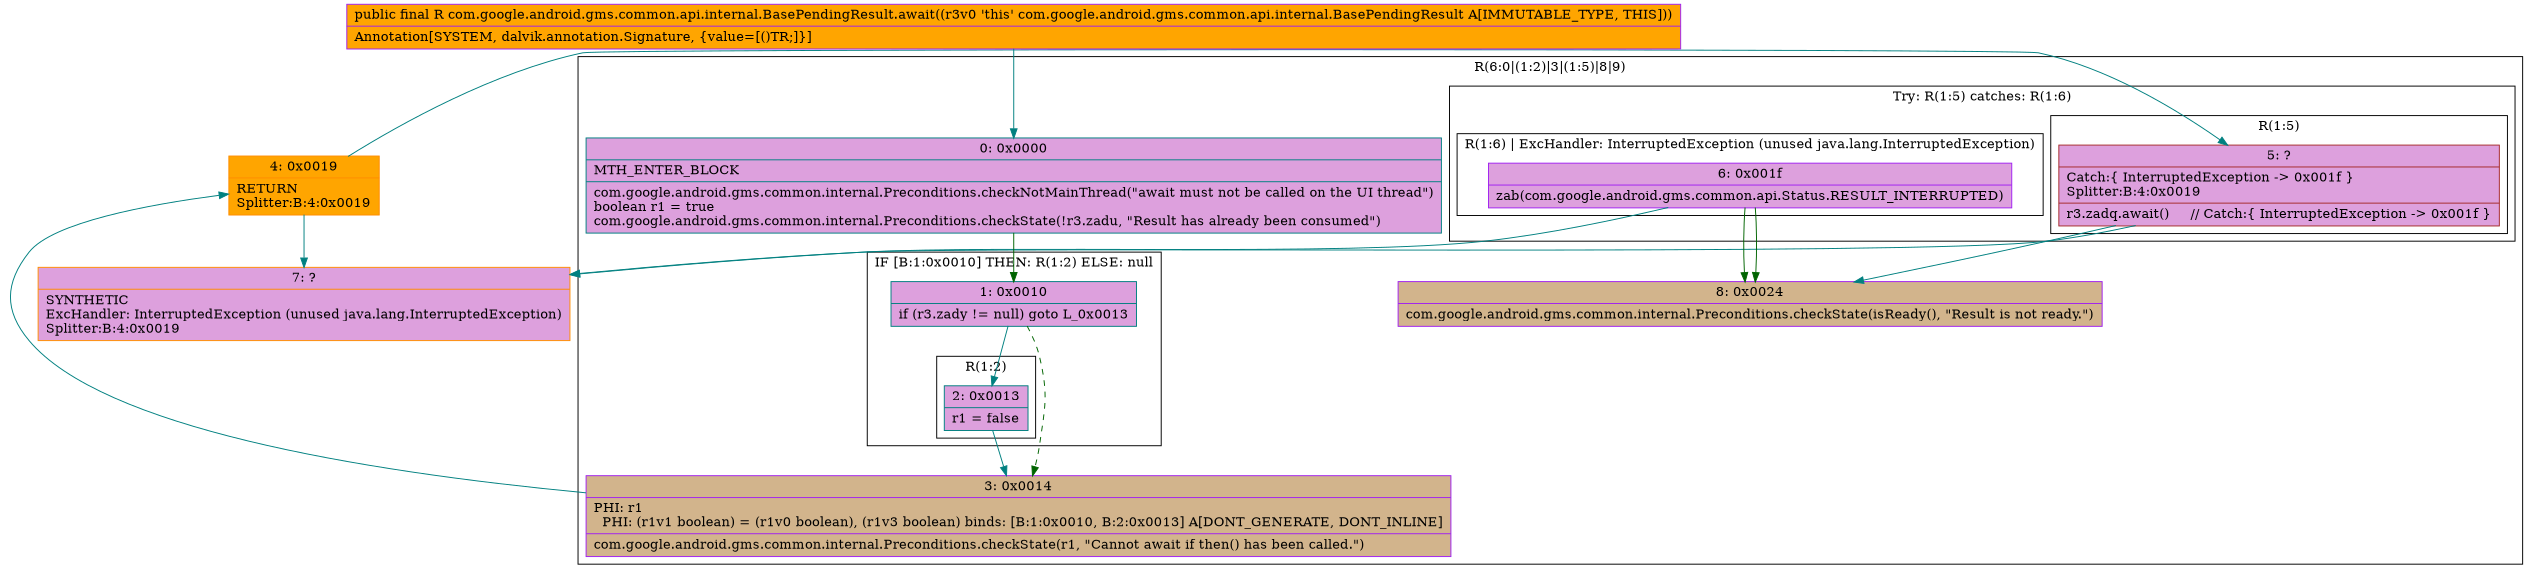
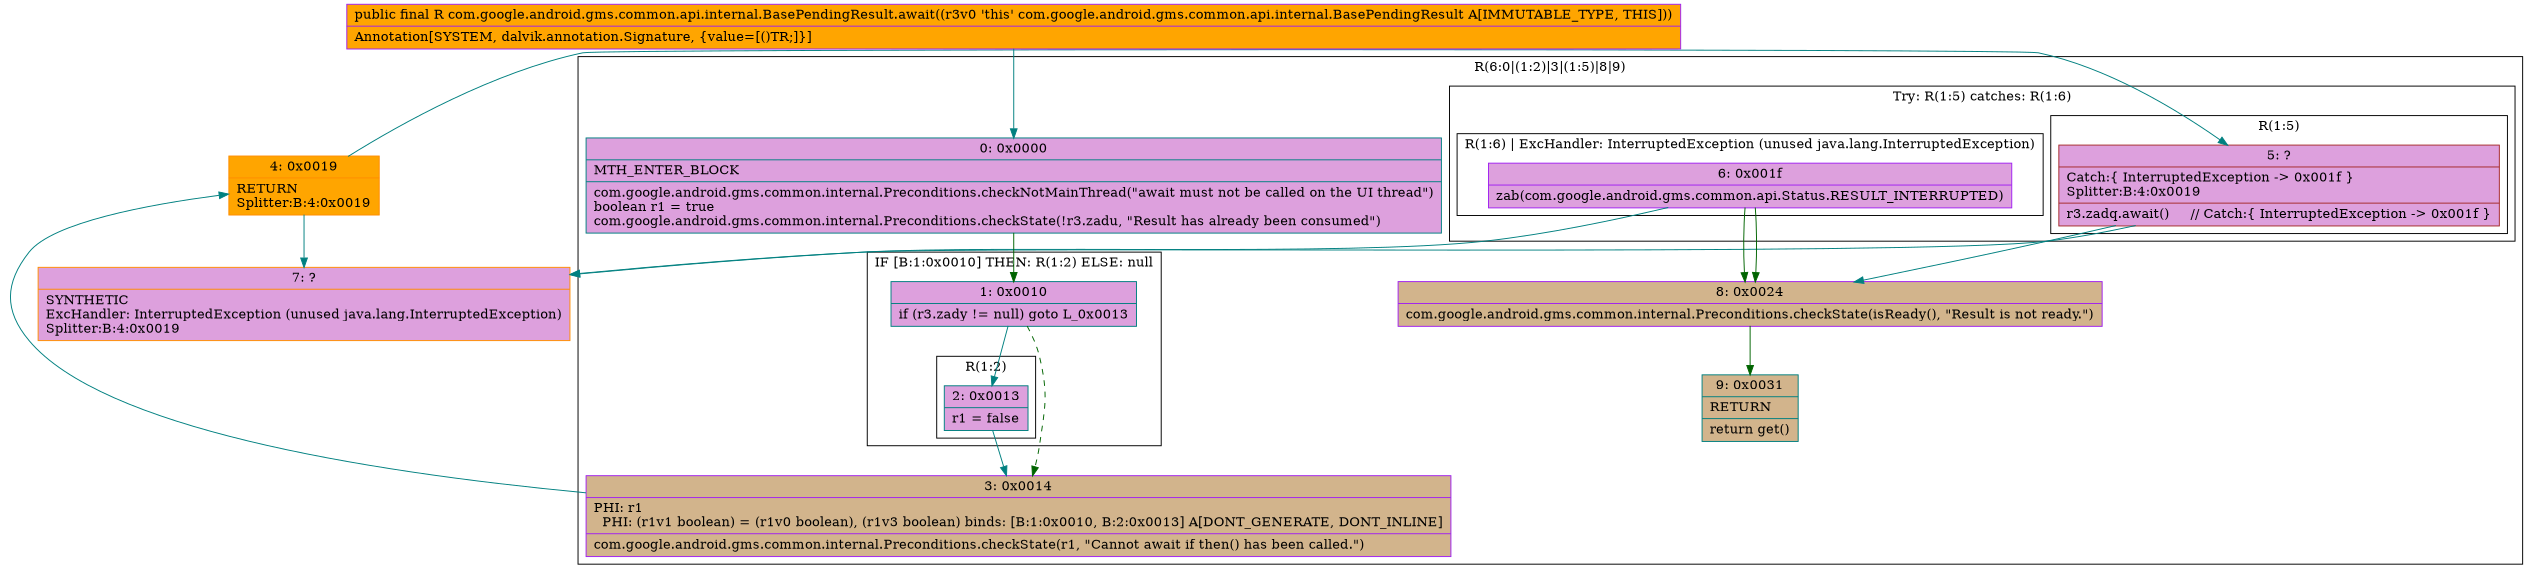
none -> (1750, 408)
